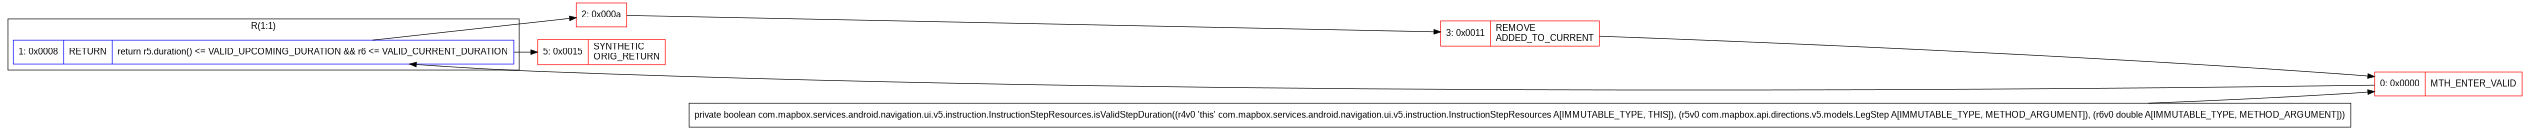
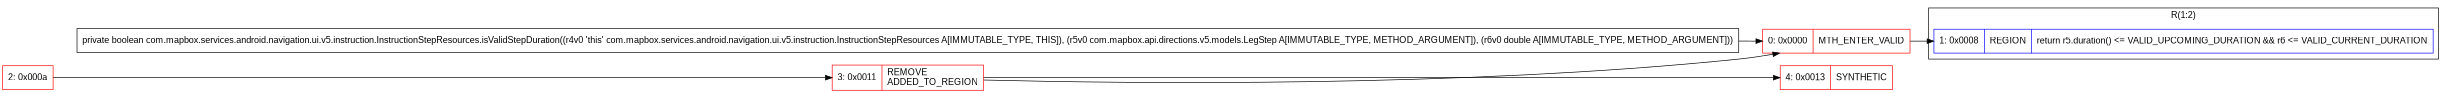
(264, 27) -> (2184, 16)
(471, 29) -> none
(1545, 38) -> (933, 82)
(88, 52) -> (2008, 41)
(601, 52) -> none
none -> (1836, 78)
